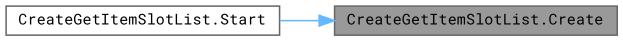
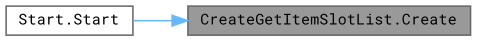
(143, 21) -> (70, 21)
